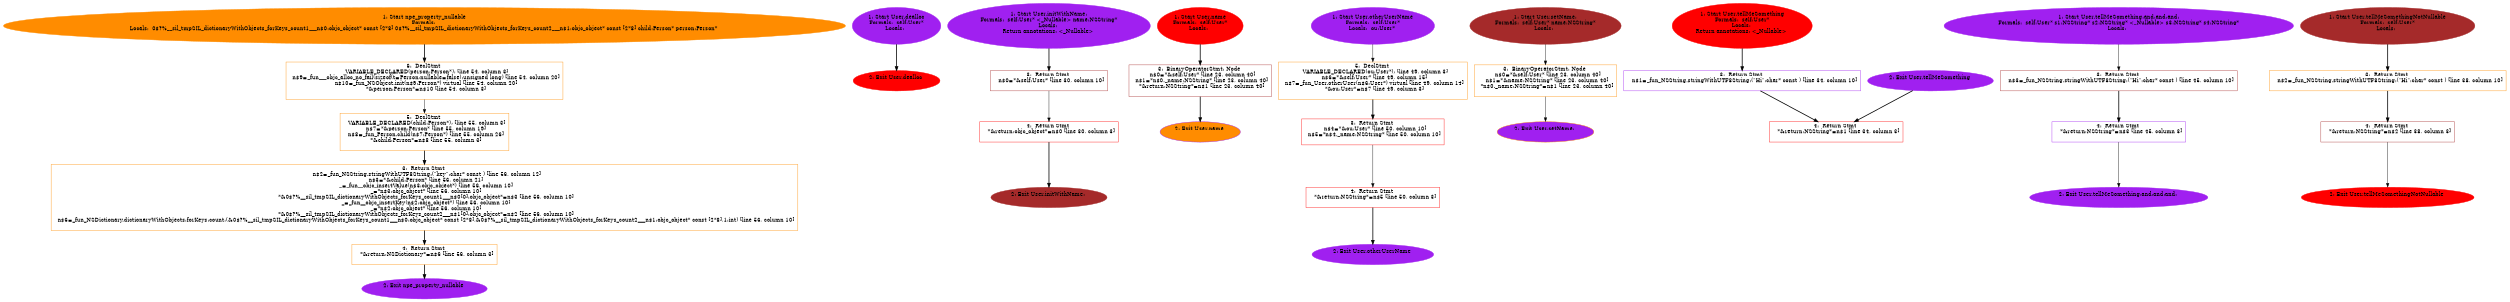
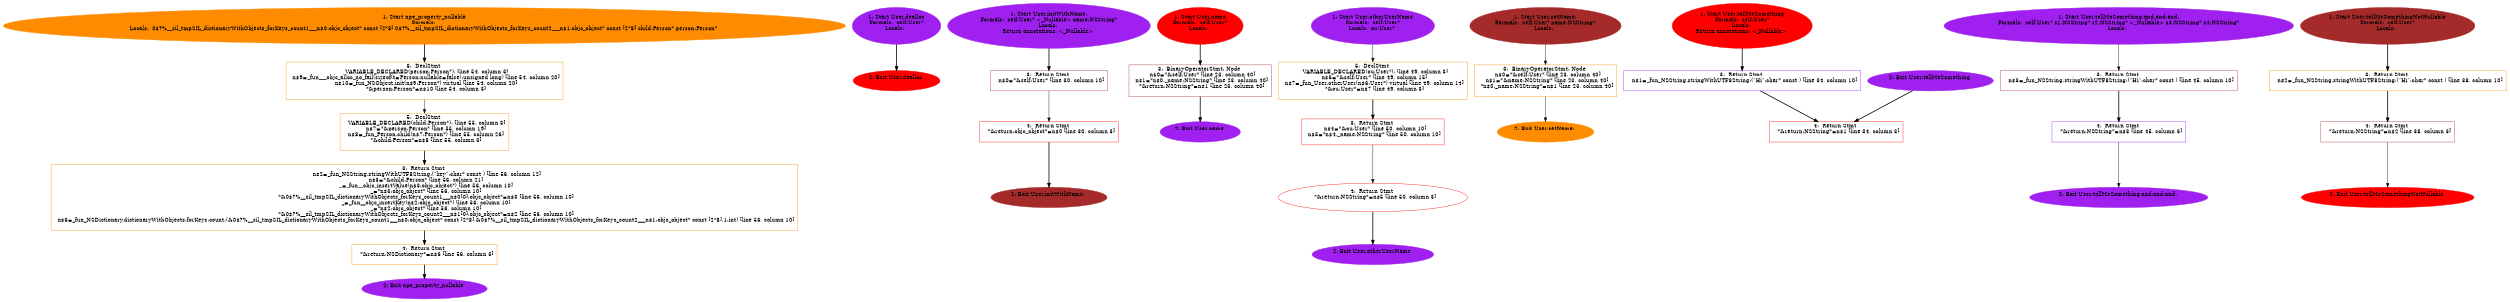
(1200, 132) -> (1200, 132)
(1546, 132) -> (1546, 132)
(1373, 197) -> (1373, 197)
